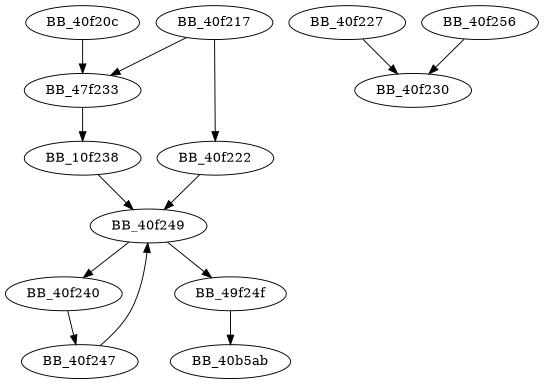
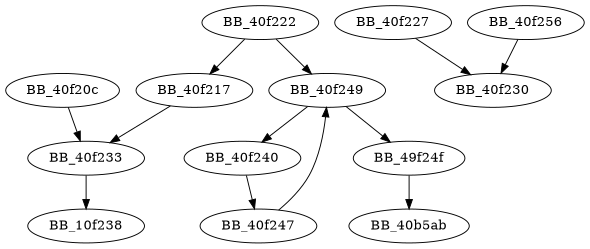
(215, 86) -> (231, 53)
(83, 90) -> (86, 158)
(112, 189) -> none
